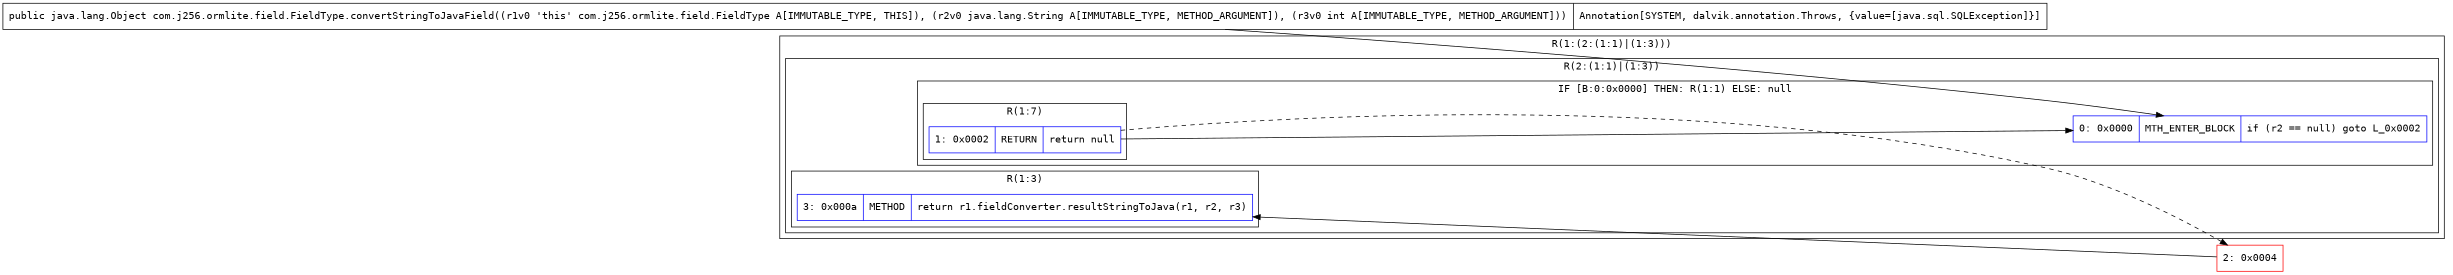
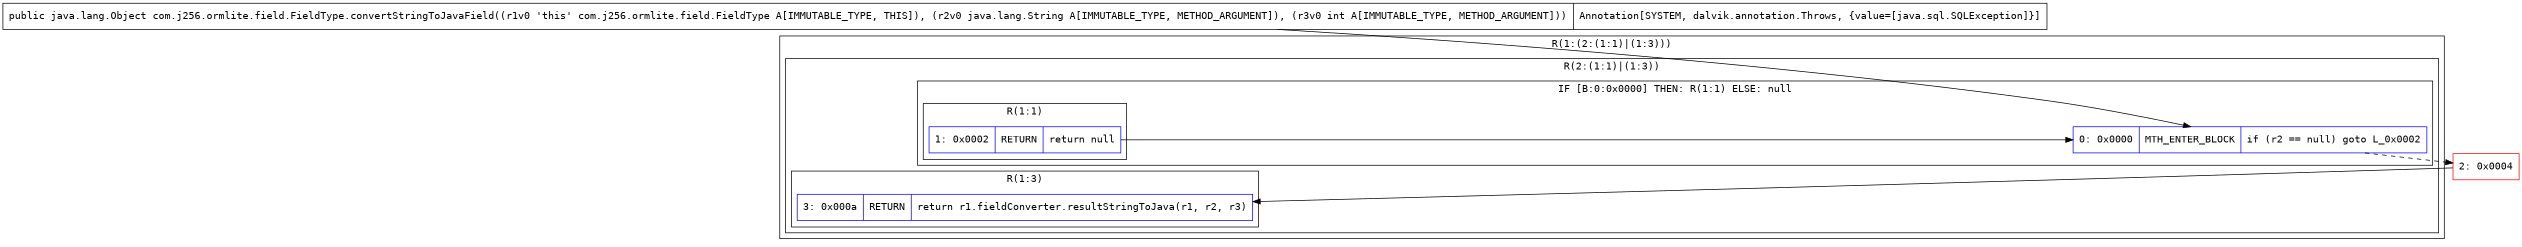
(1025, 112) -> (1025, 112)
(1680, 121) -> (2405, 158)
(887, 207) -> (887, 207)
